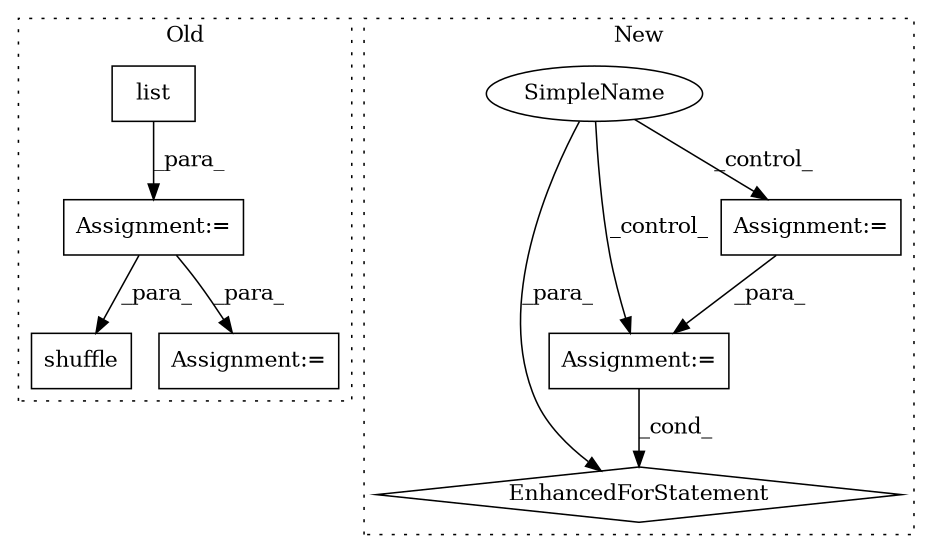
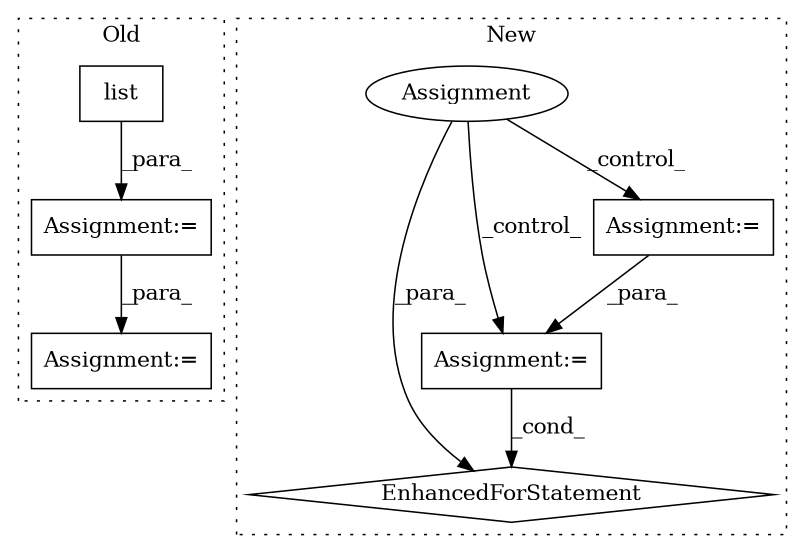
(594, 94) -> (467, 94)
(81, 361) -> none
